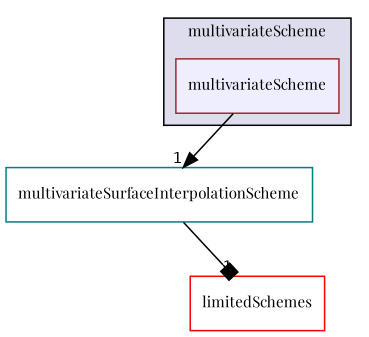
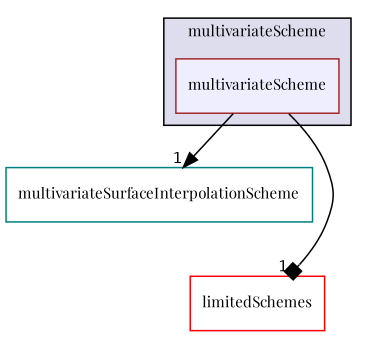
(203, 244) -> (332, 187)
